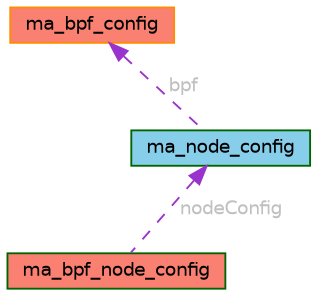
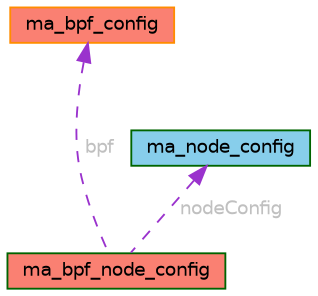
(163, 93) -> (78, 160)
